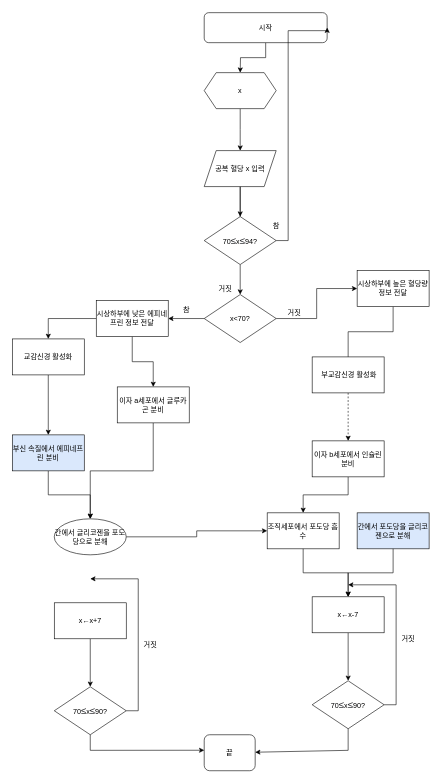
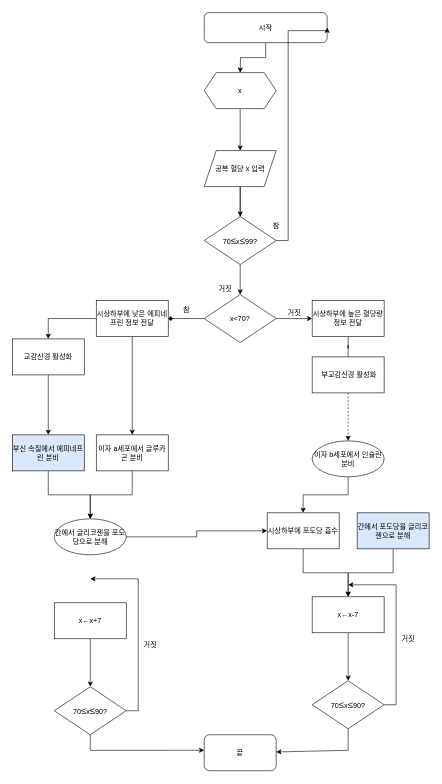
(240, 240) -> (240, 240)
(393, 288) -> (348, 318)
(173, 318) -> (174, 318)
(153, 405) -> (132, 453)
(348, 459) -> (348, 459)
(303, 531) -> (303, 531)
(230, 753) -> (240, 753)
